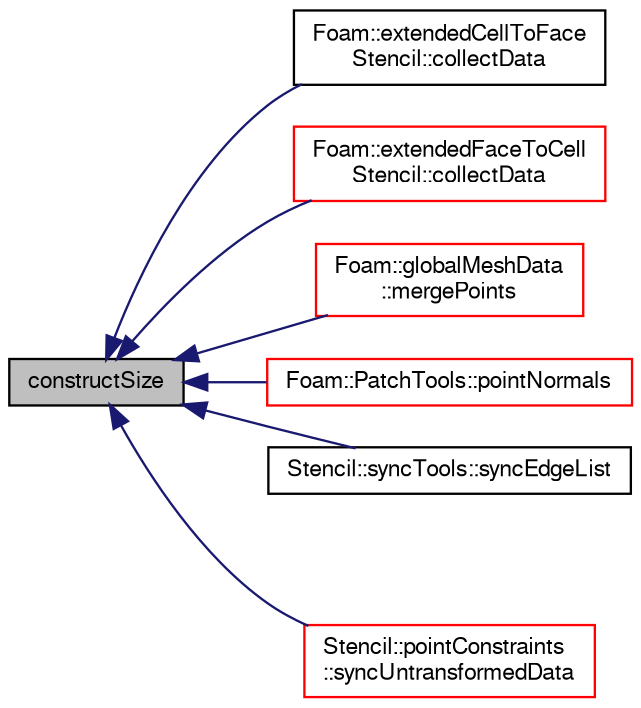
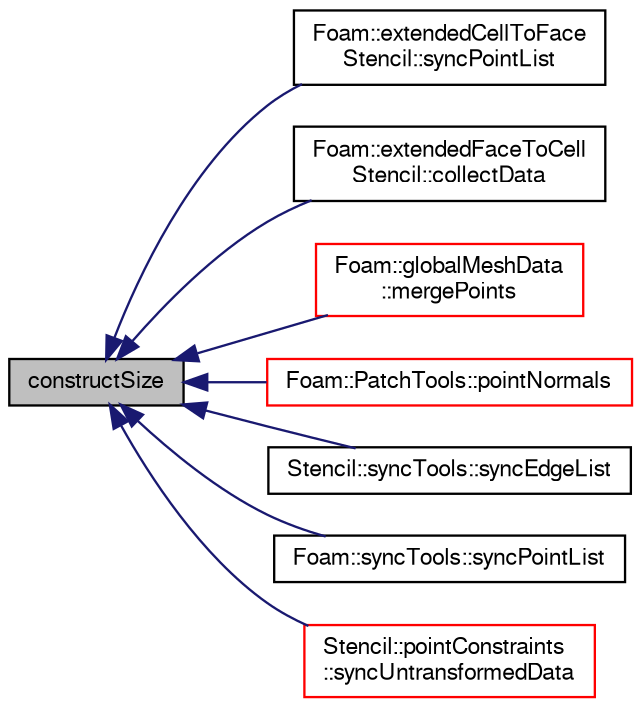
(450, 48) -> (450, 48)
(450, 164) -> (450, 164)
none -> (450, 559)
